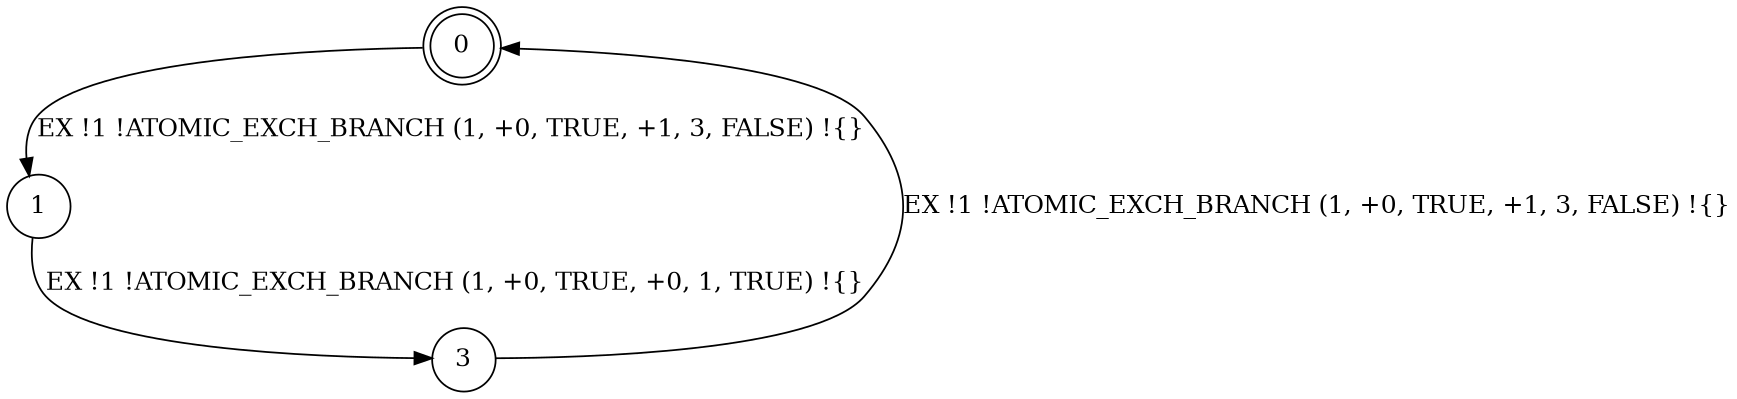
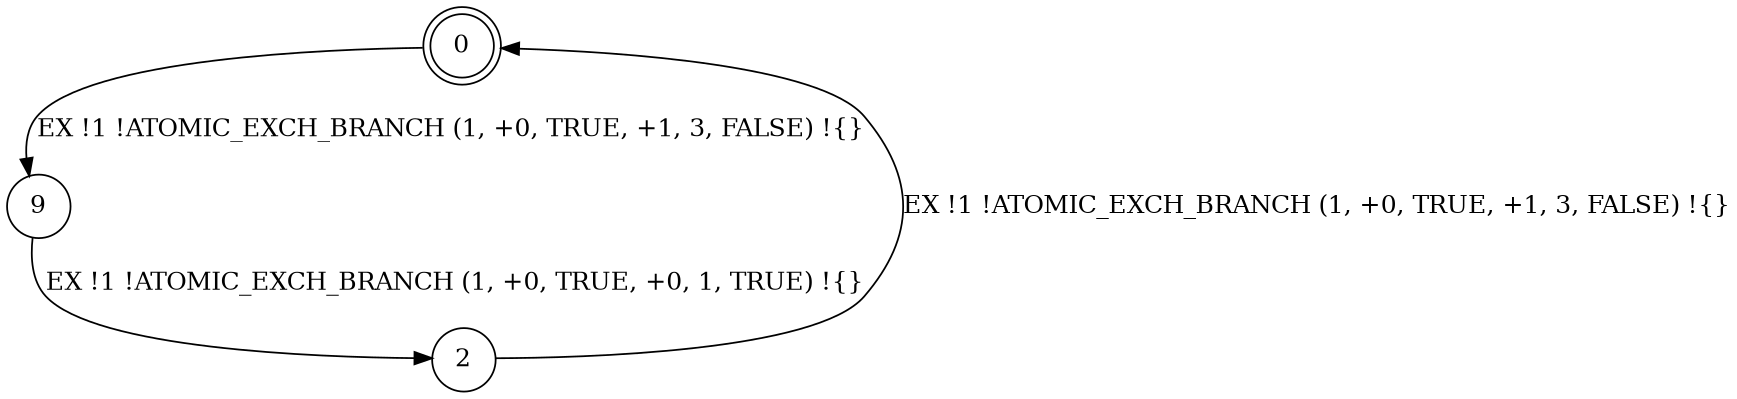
(39, 206) -> (39, 206)
(464, 360) -> (464, 360)
